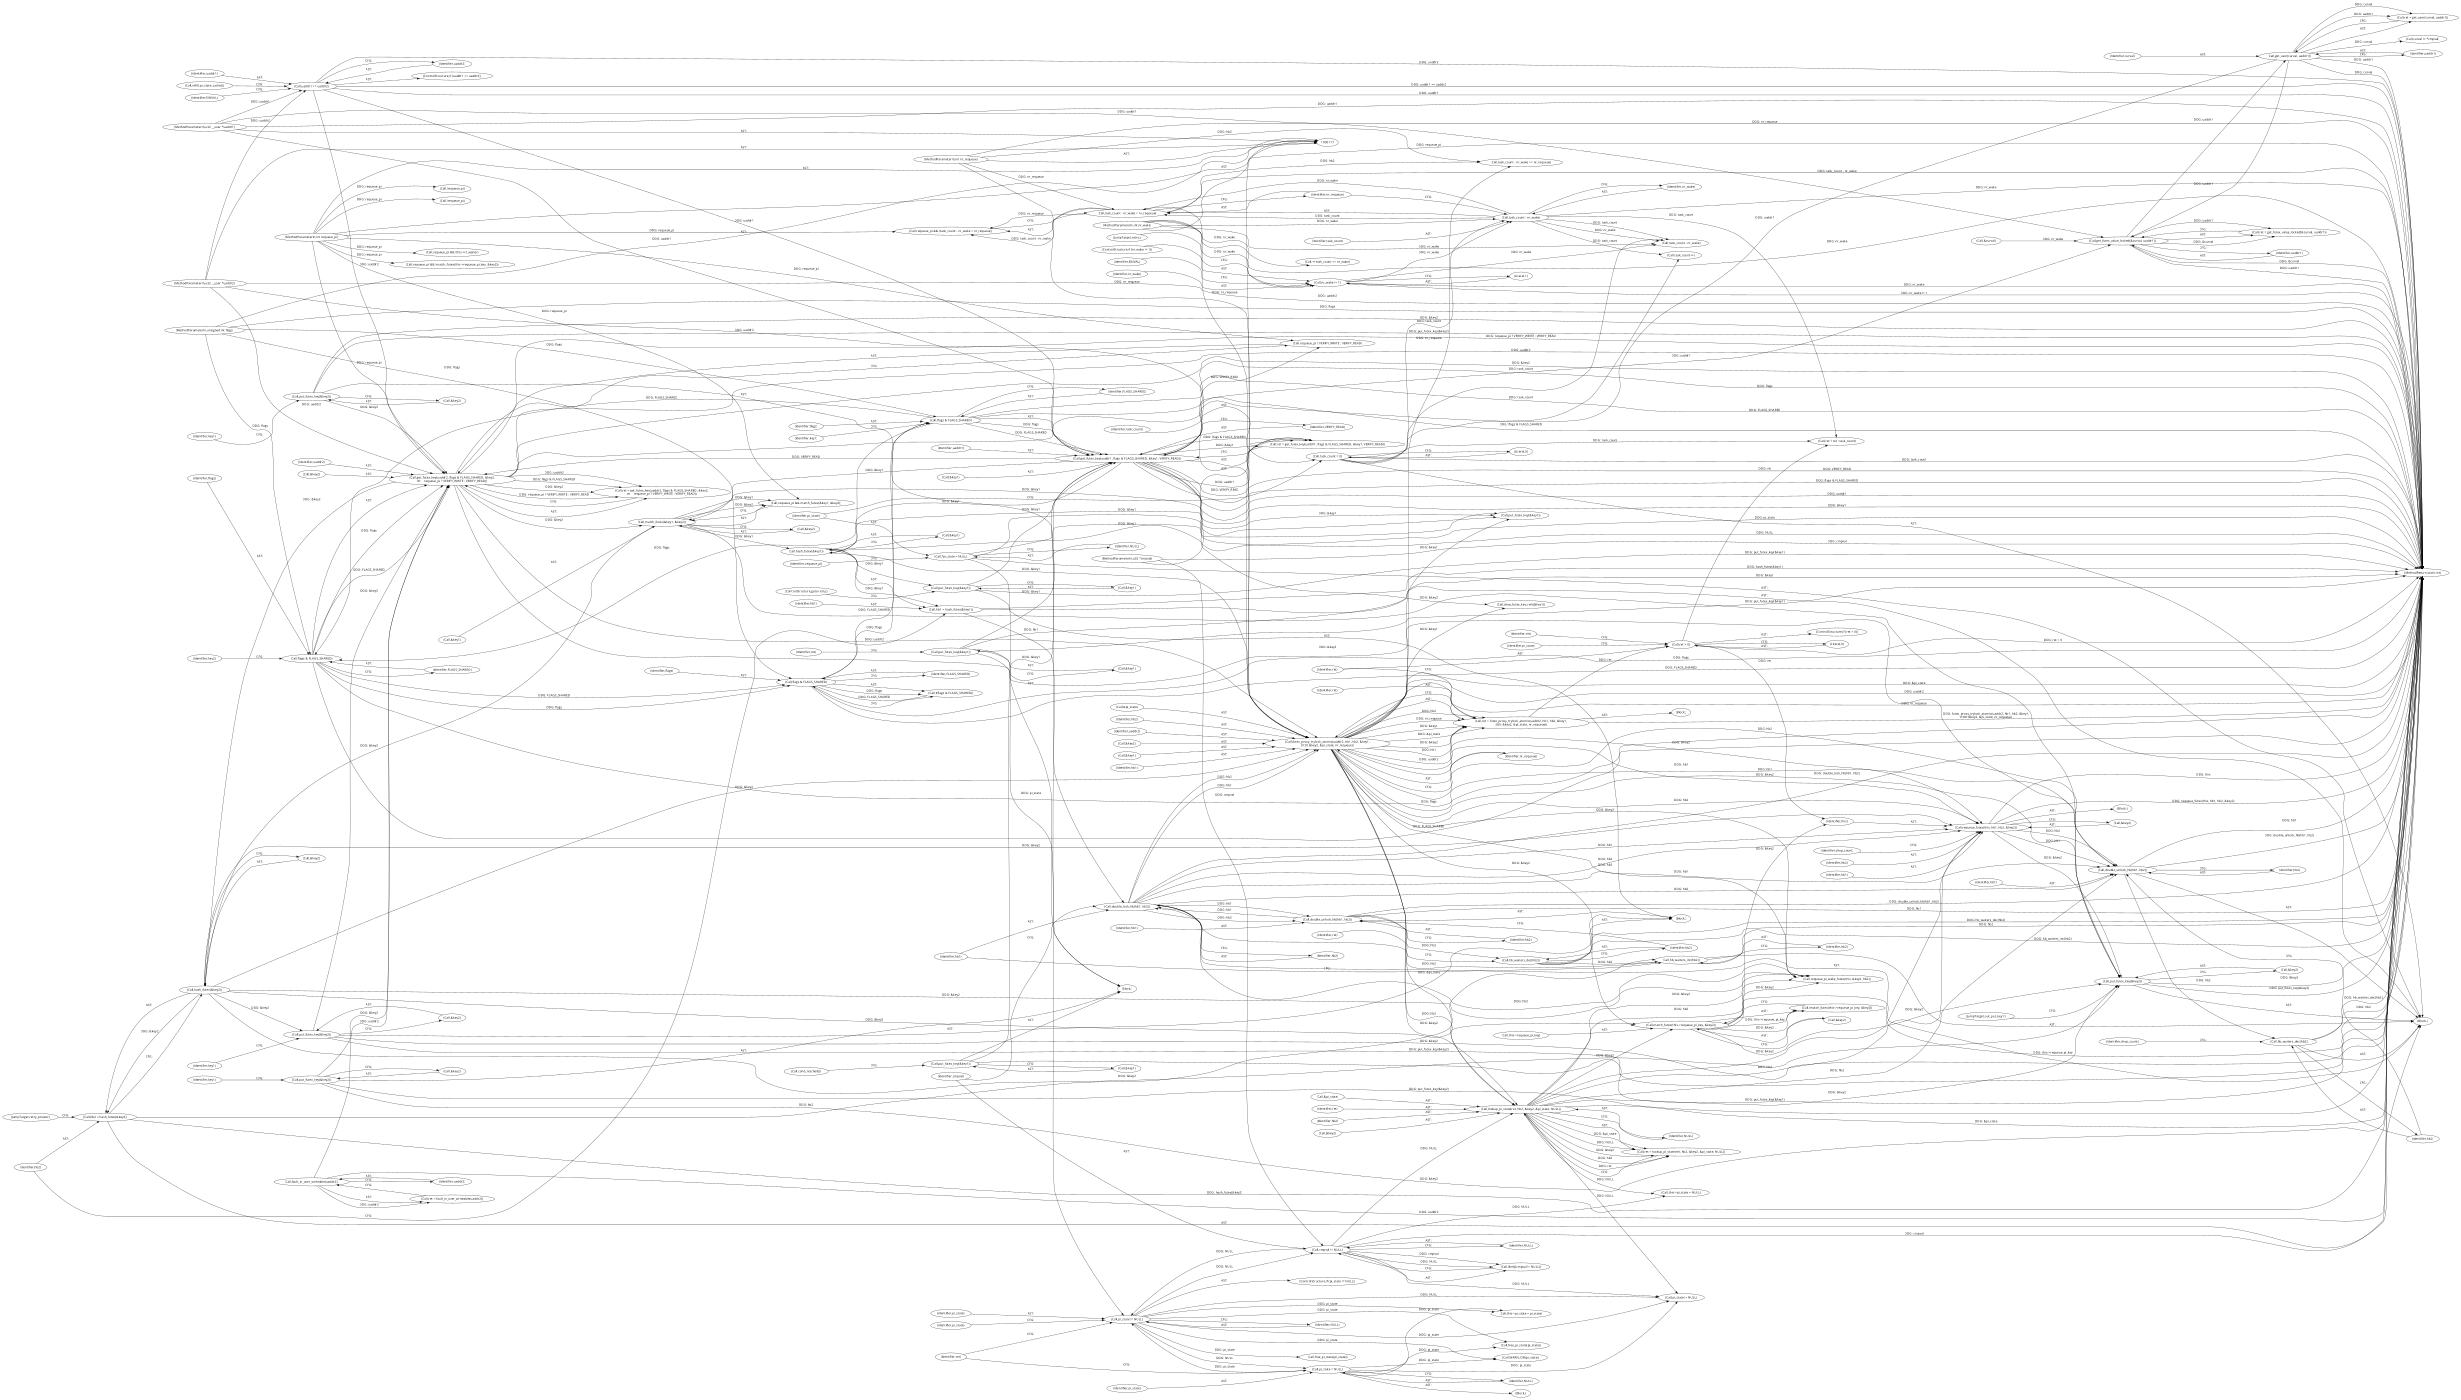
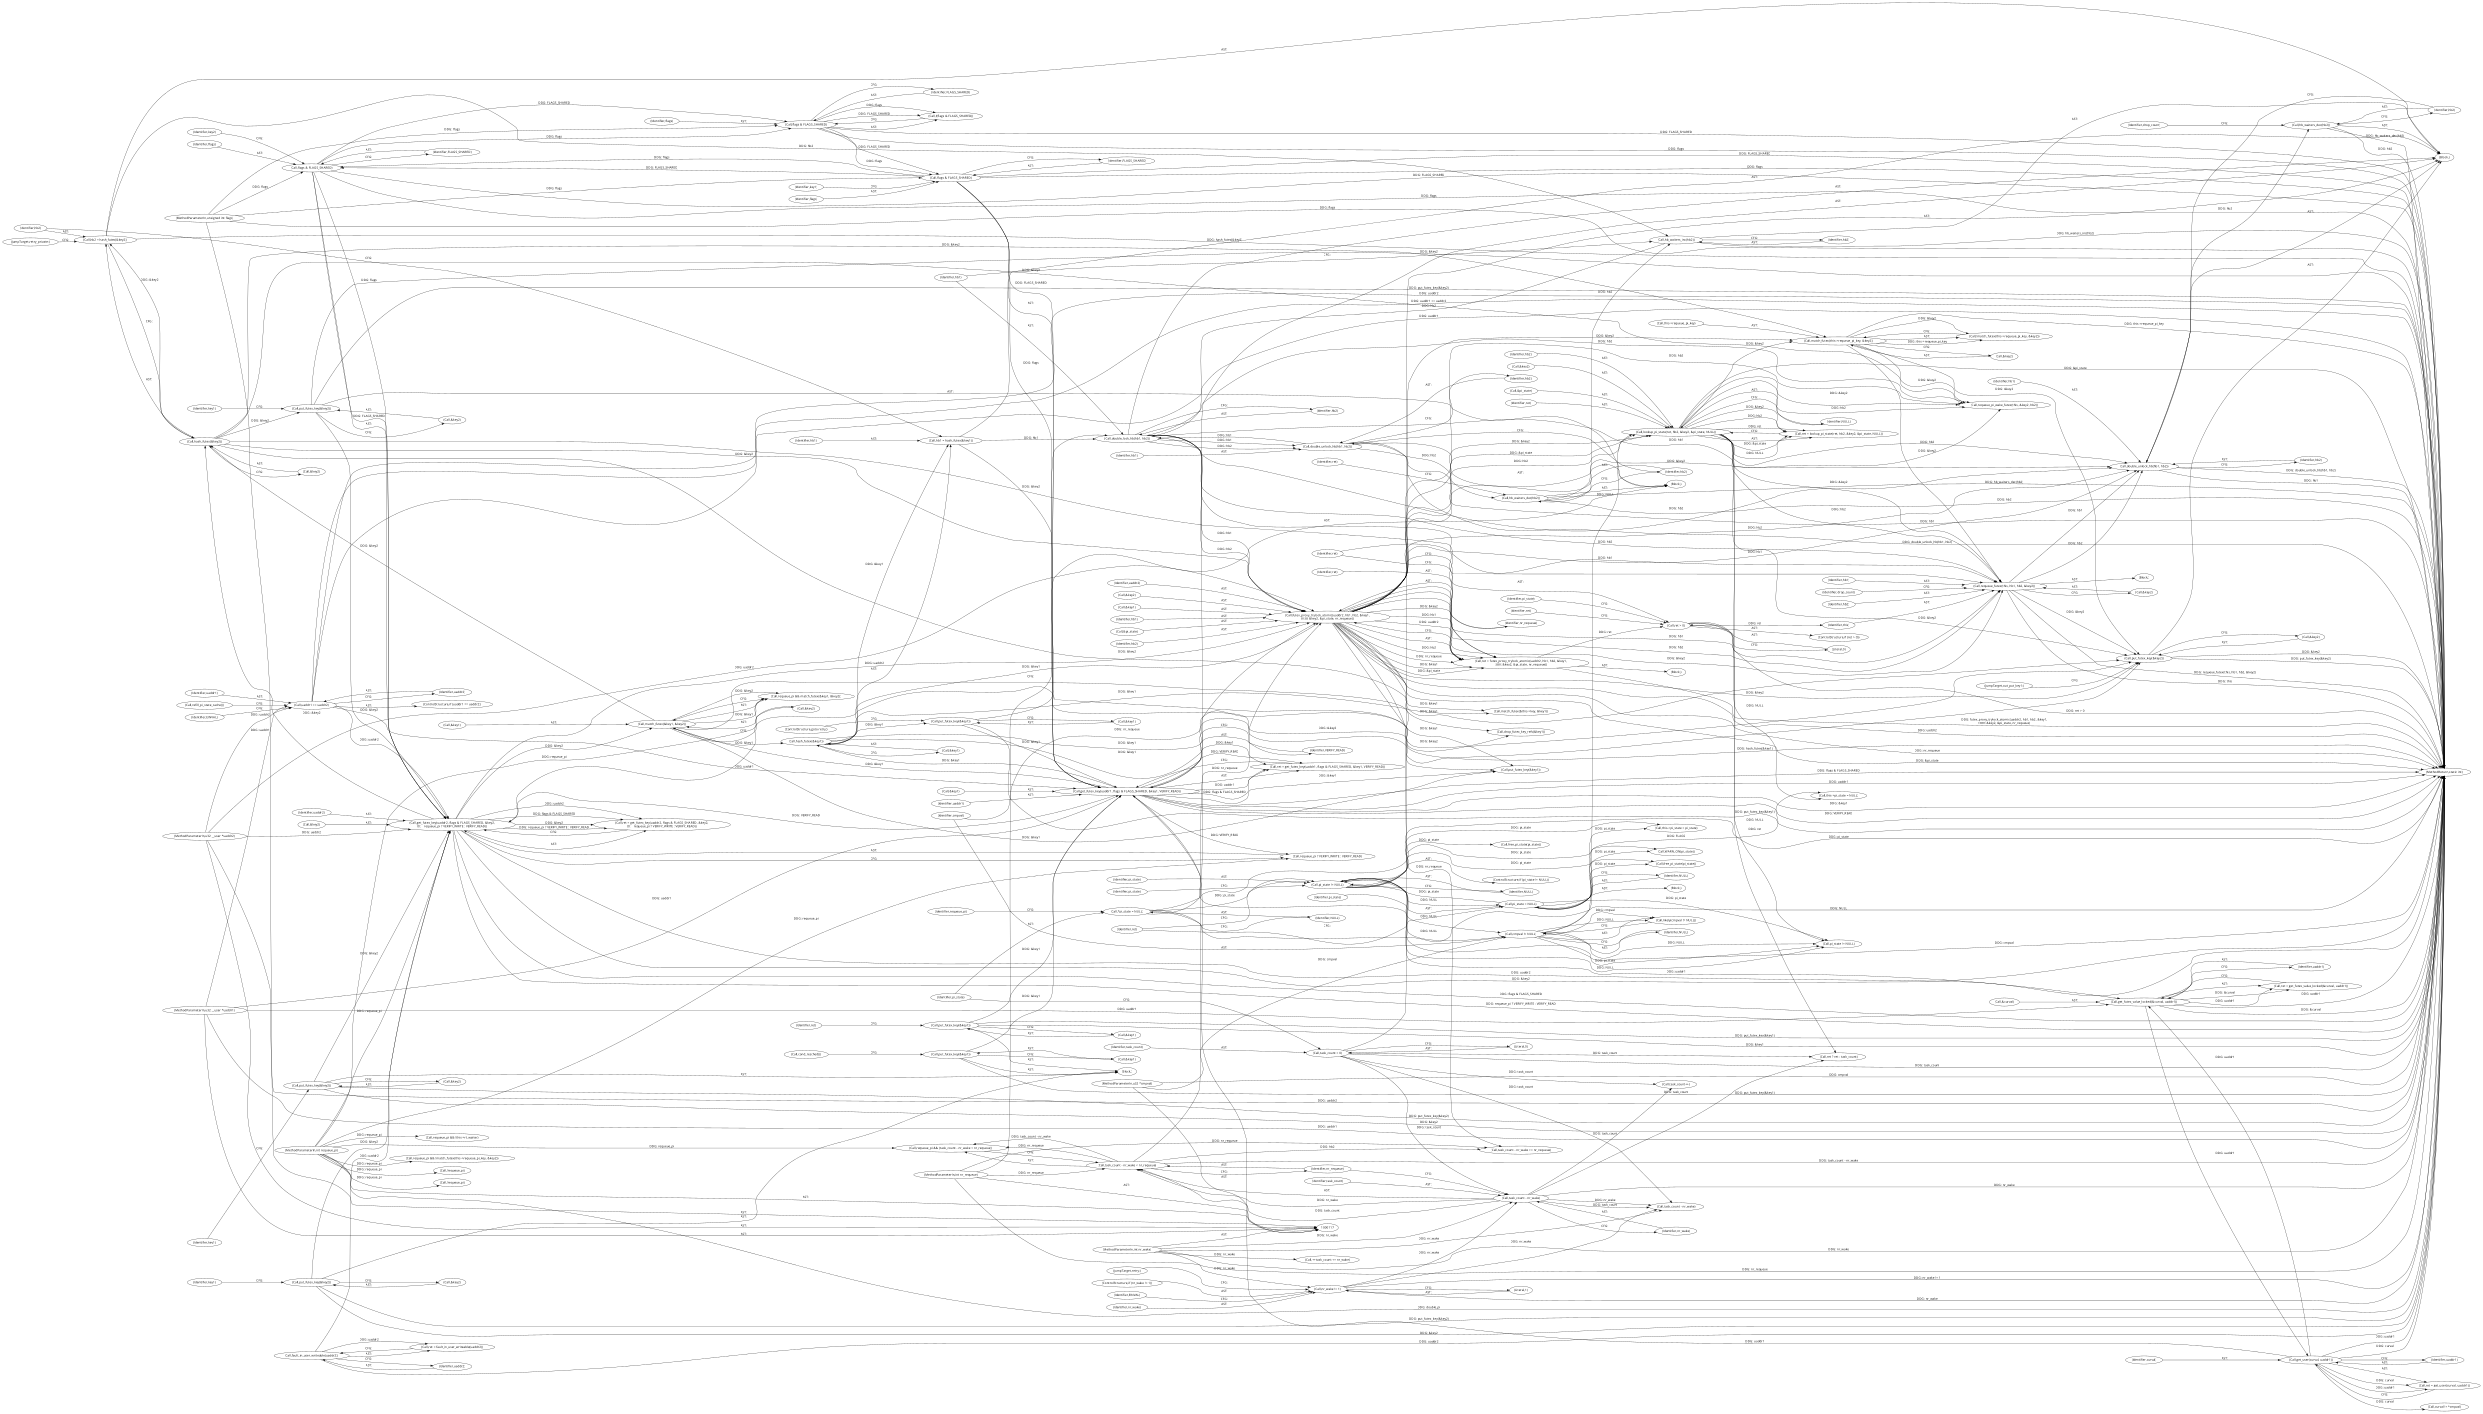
(1225, 132) -> (1225, 1141)
(1429, 145) -> (1429, 1307)
(2053, 239) -> (2075, 1000)
none -> (1521, 711)
(1837, 787) -> none
(1751, 913) -> (1909, 466)
(1521, 1207) -> (1676, 836)
